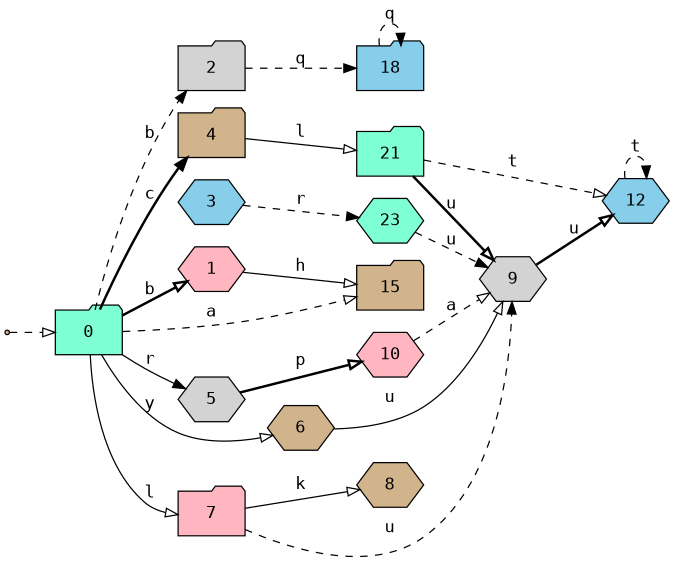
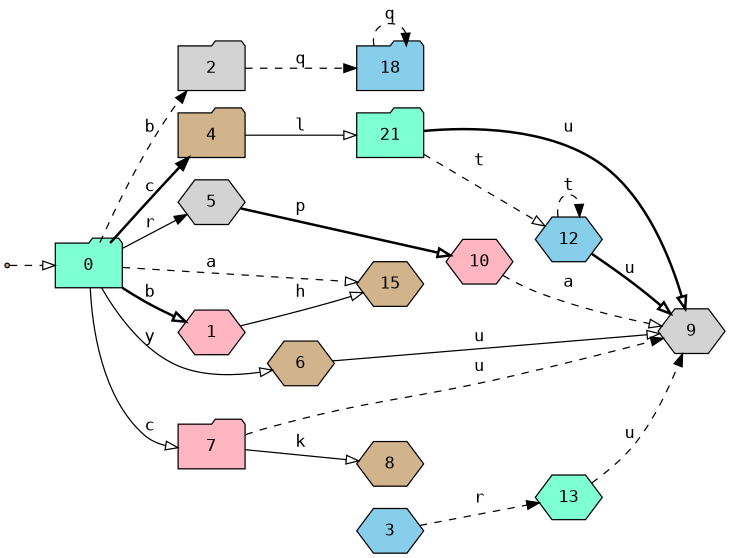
(390, 221) -> (569, 497)
(569, 243) -> (627, 279)
(390, 288) -> (390, 284)
(150, 493) -> (150, 426)
